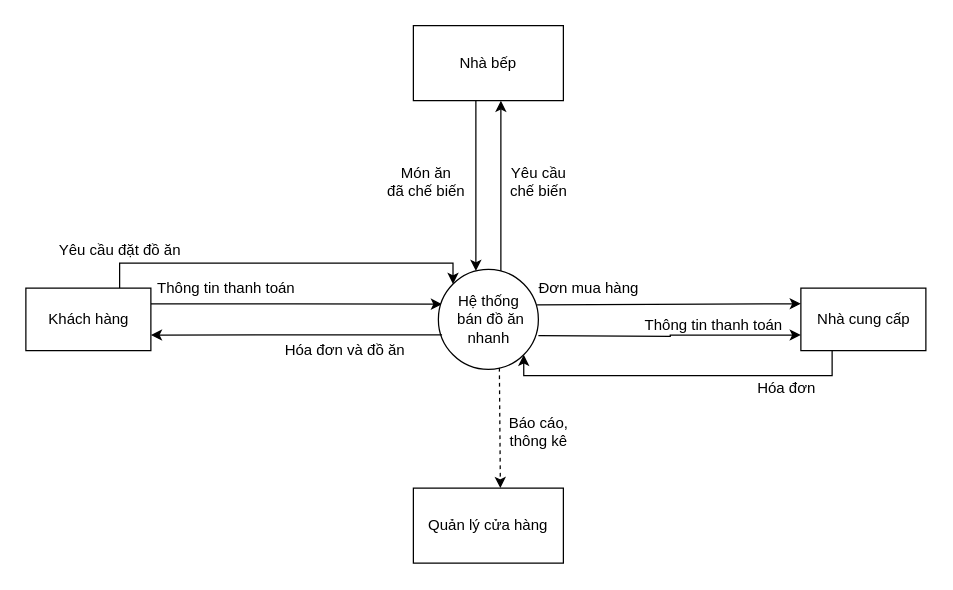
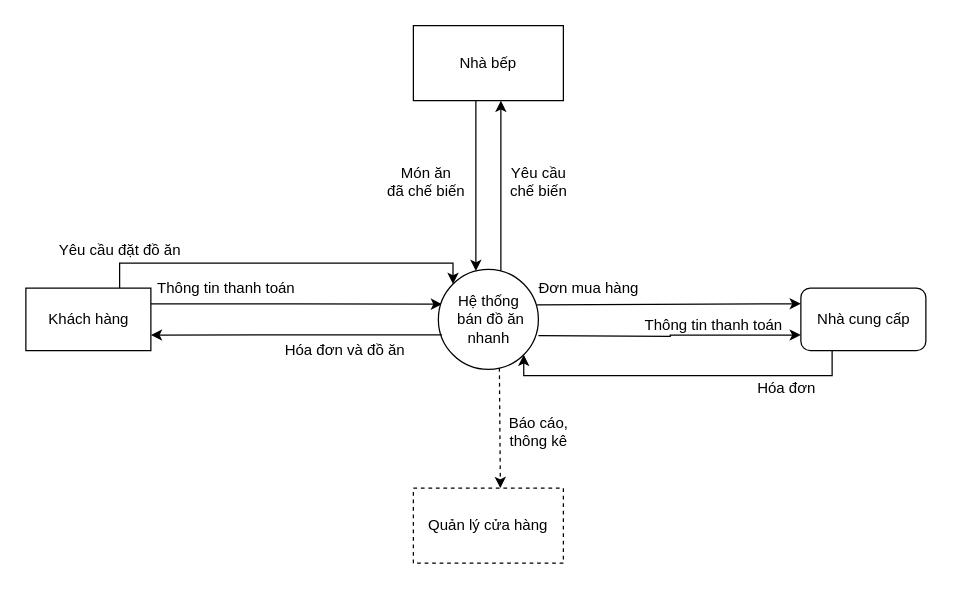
(863, 319) -> (863, 319)
(488, 526) -> (488, 526)
